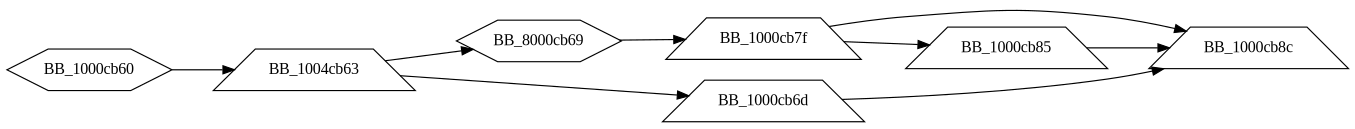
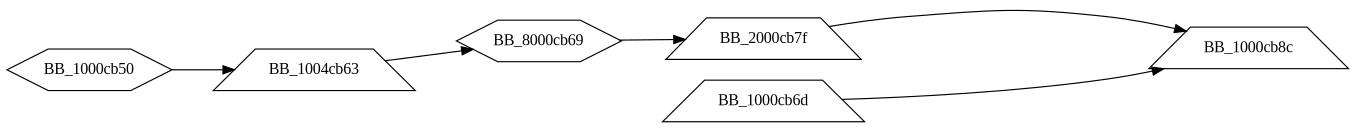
(764, 39) -> (764, 39)
(1007, 48) -> none
(89, 70) -> (89, 70)
(538, 85) -> none
